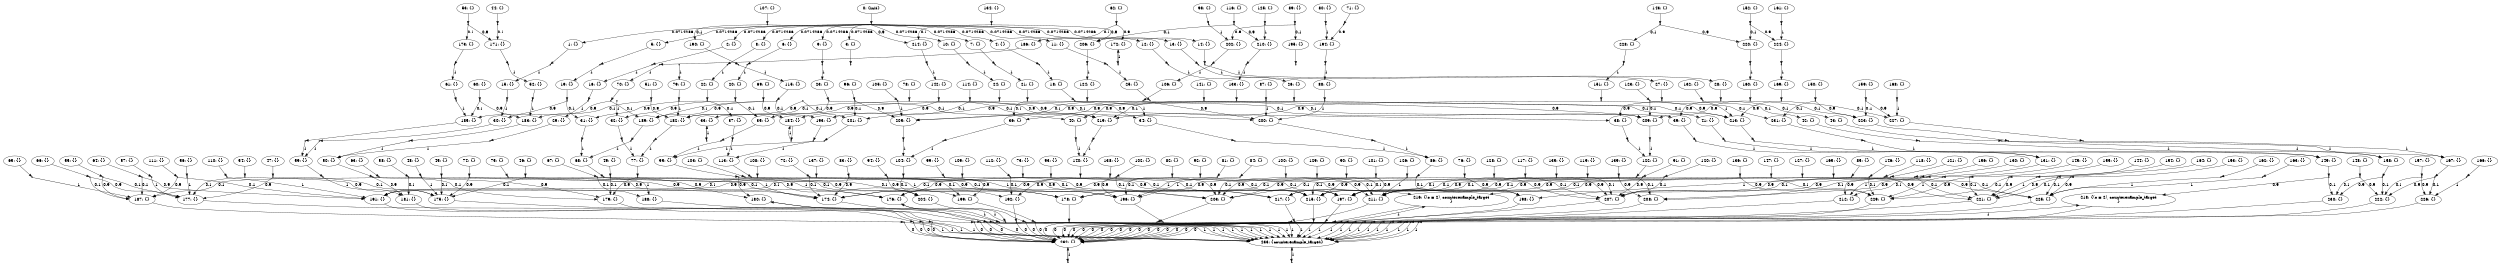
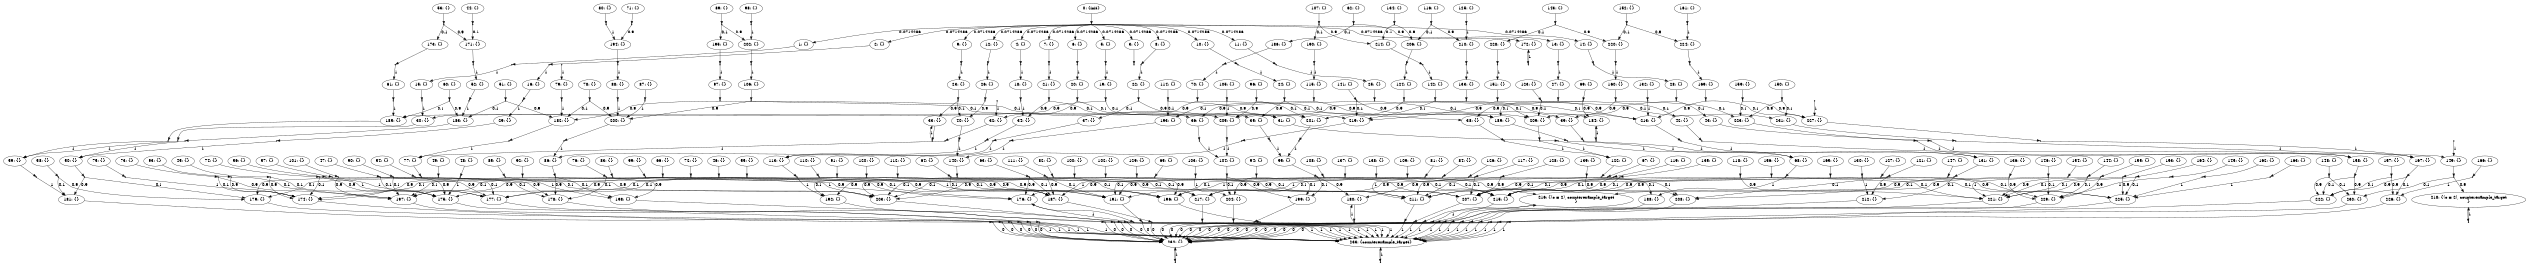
none -> (720, 85)
(1897, 85) -> none
(1708, 121) -> none
